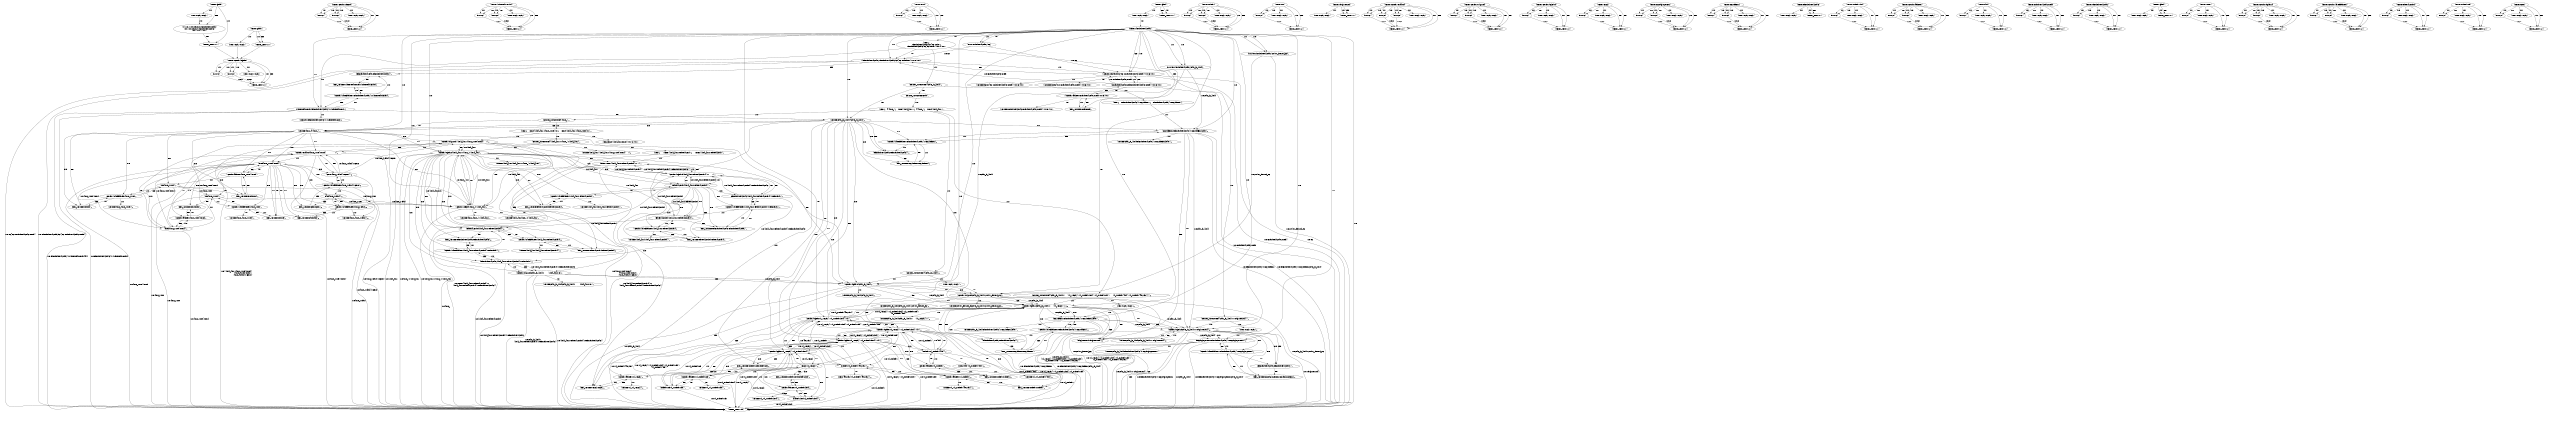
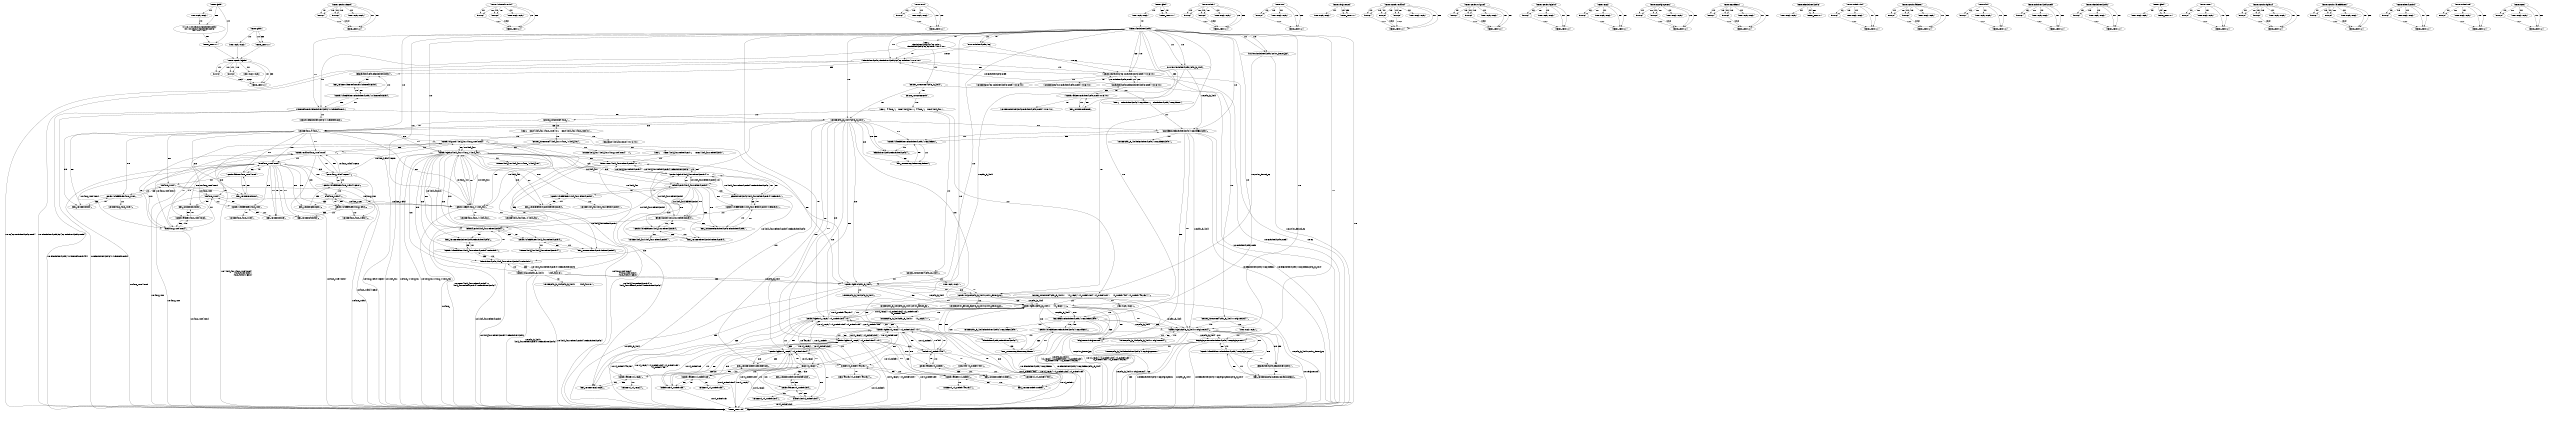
(784, 393) -> (784, 393)
